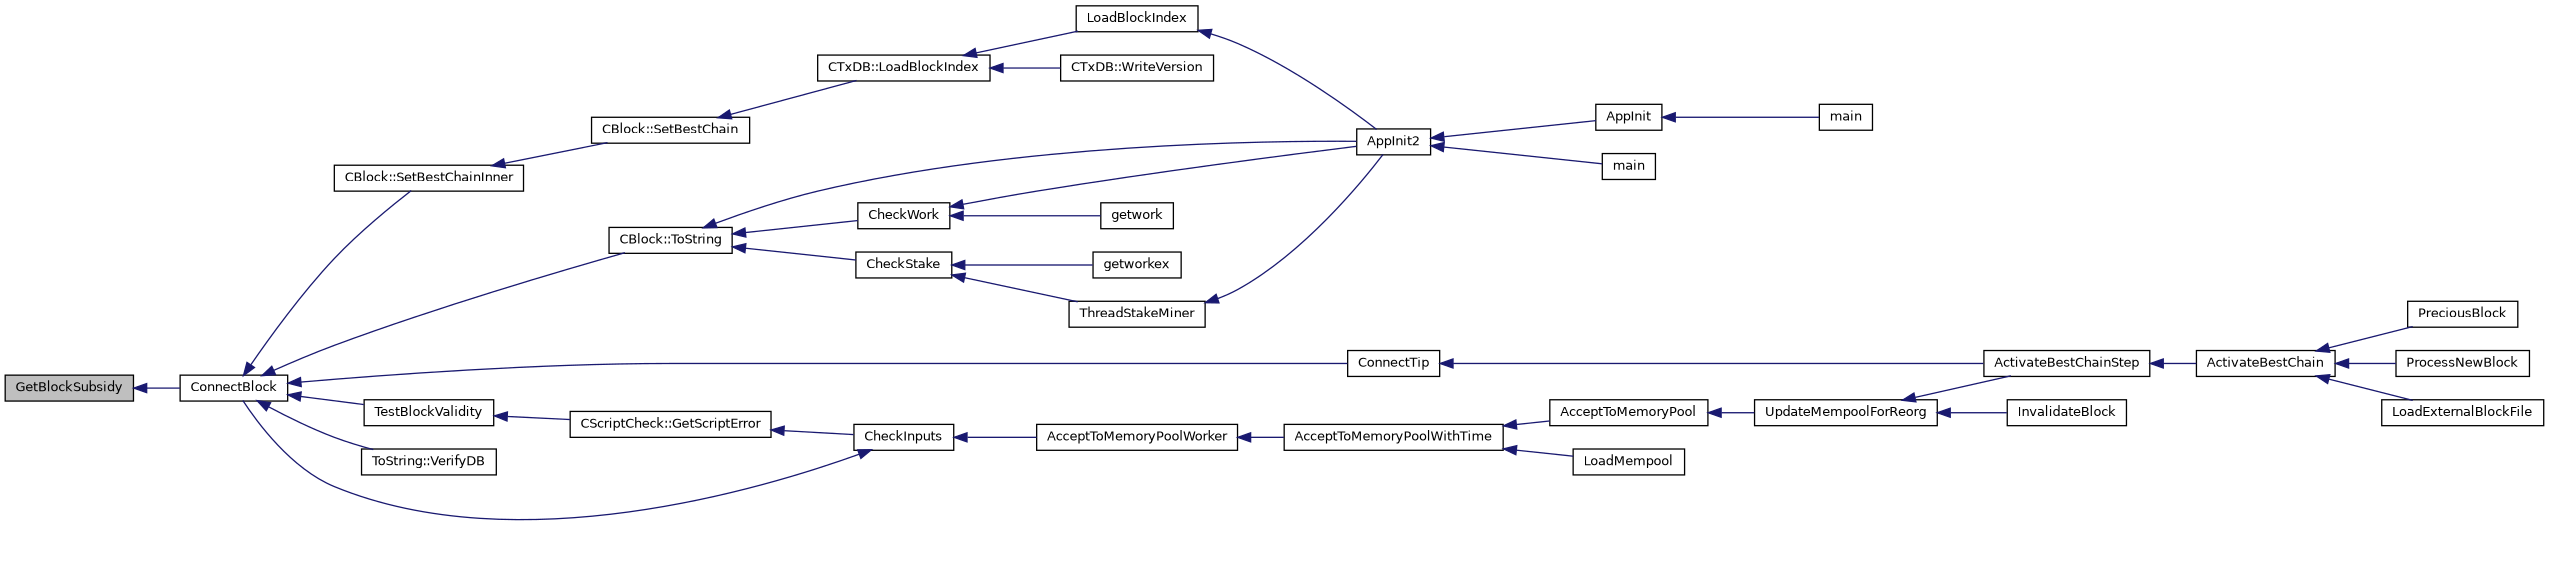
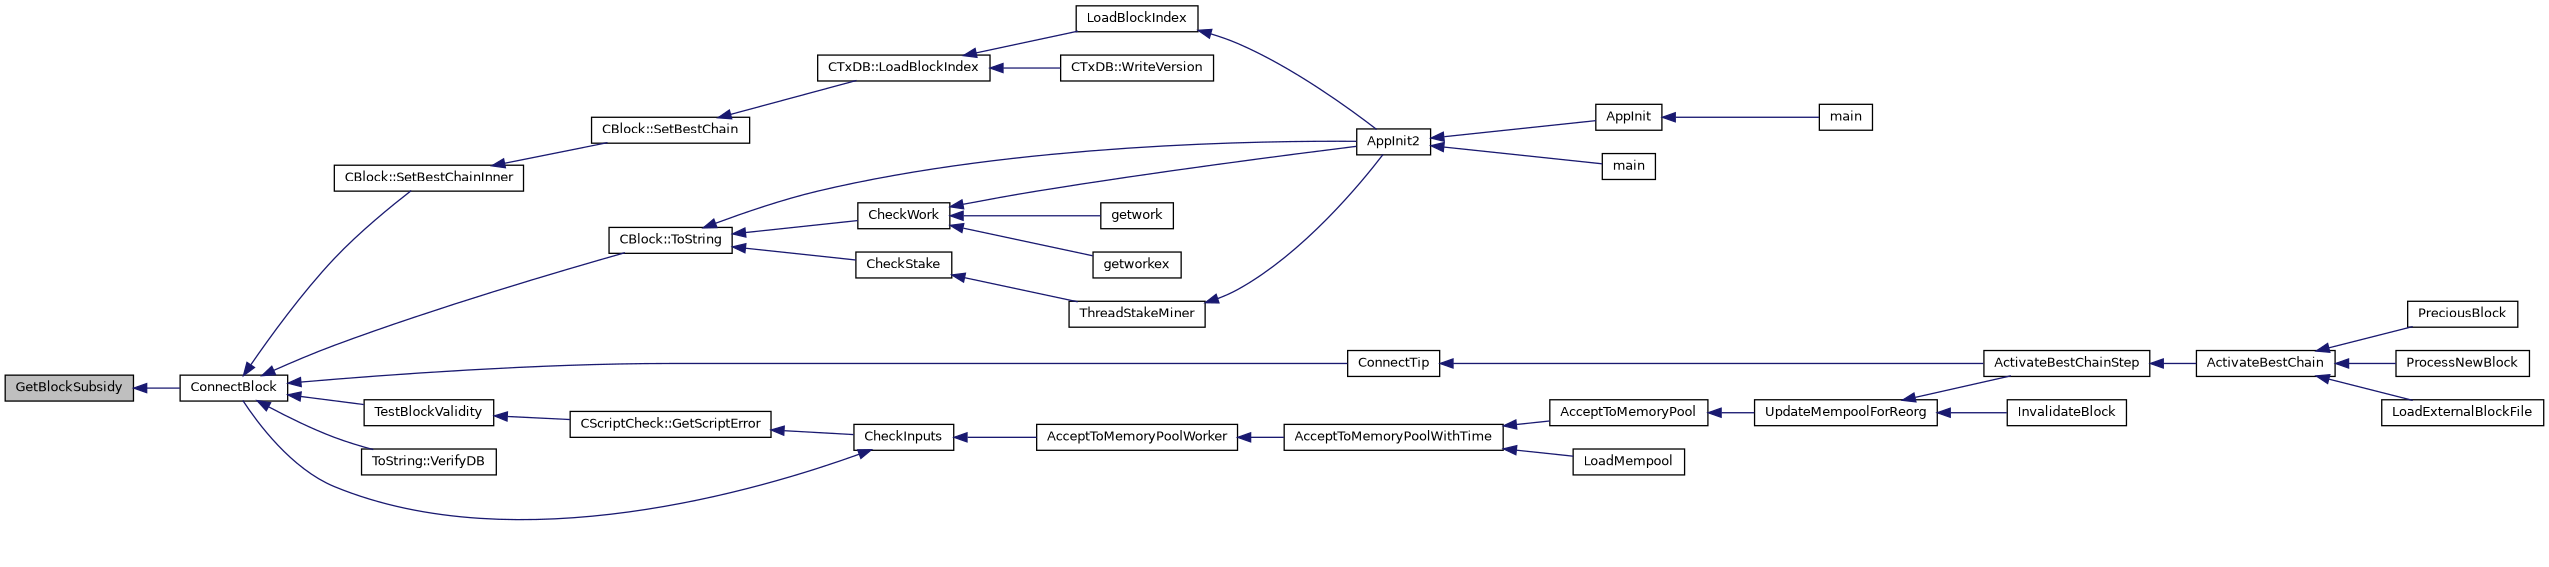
(1029, 265) -> (1028, 242)
